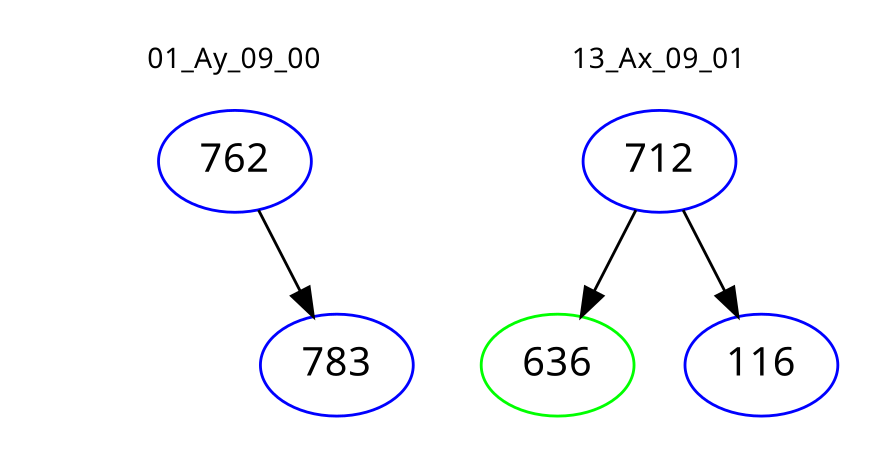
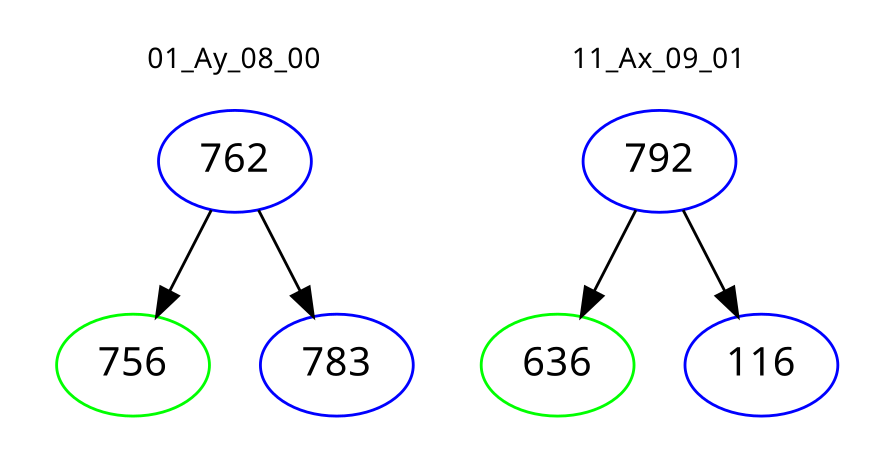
(235, 61) -> (235, 61)
(660, 61) -> (660, 61)
(660, 161) -> (660, 161)
none -> (133, 365)
